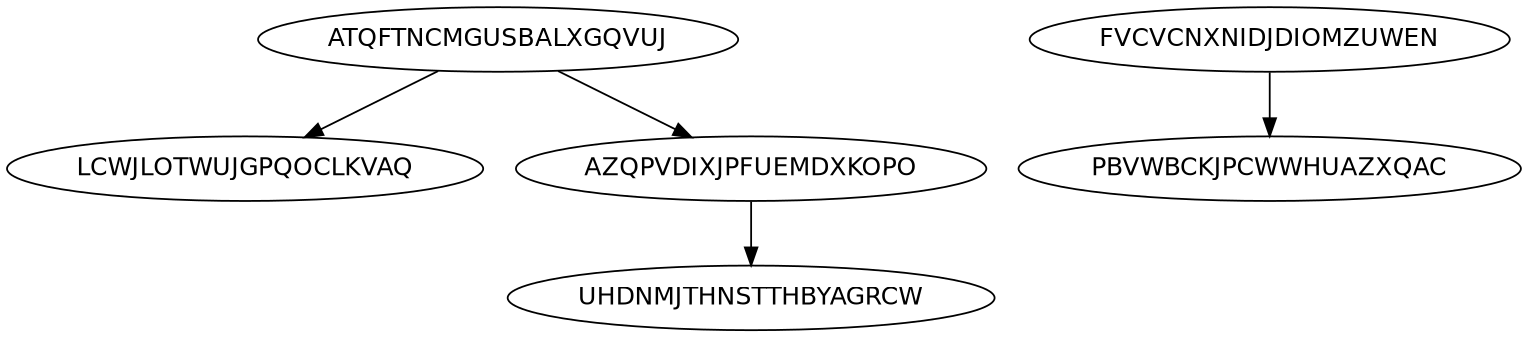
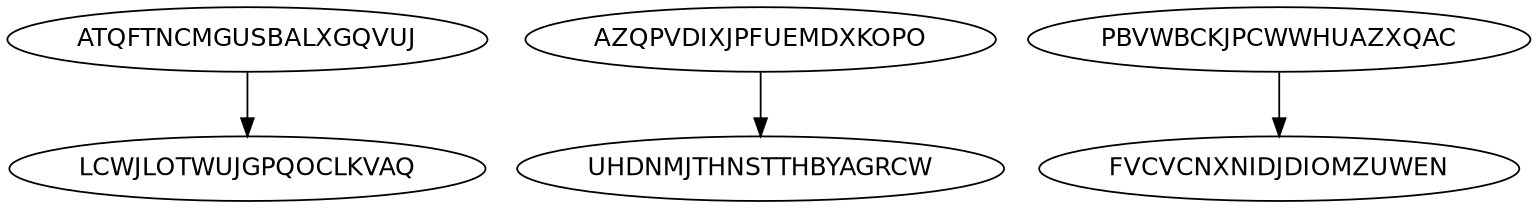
(1270, 95) -> (1279, 95)
(617, 100) -> none
